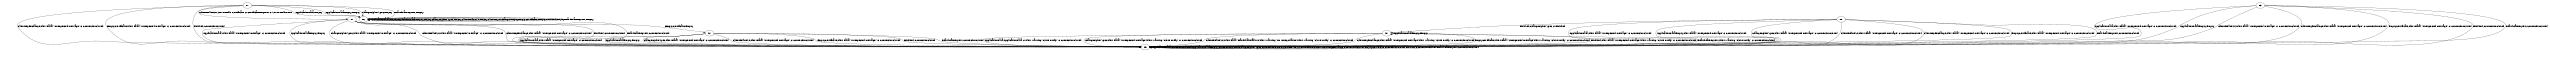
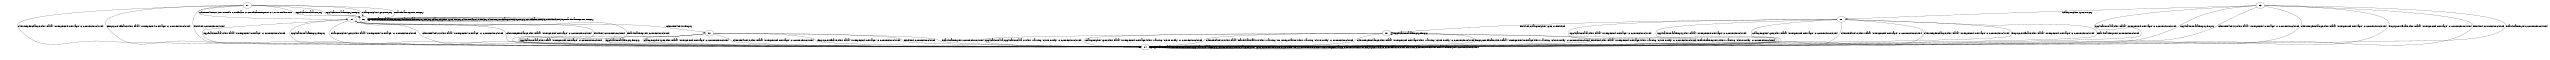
none -> (2052, 12)
(679, 26) -> (679, 26)
(1145, 47) -> (1145, 47)
